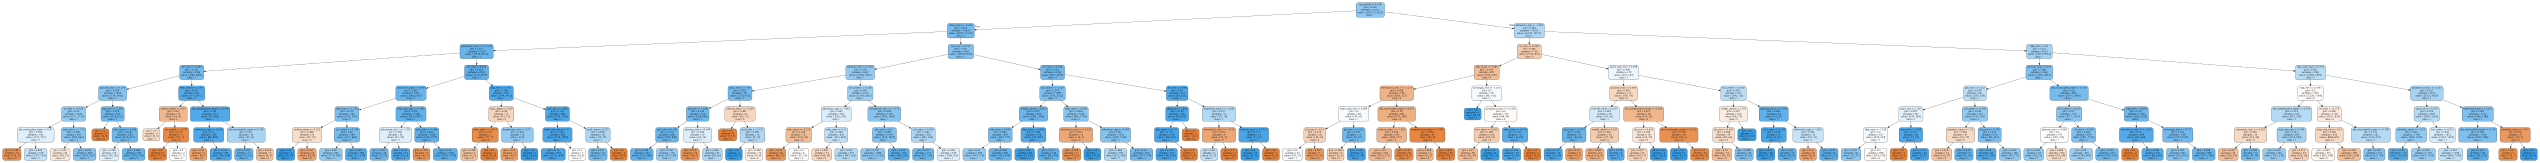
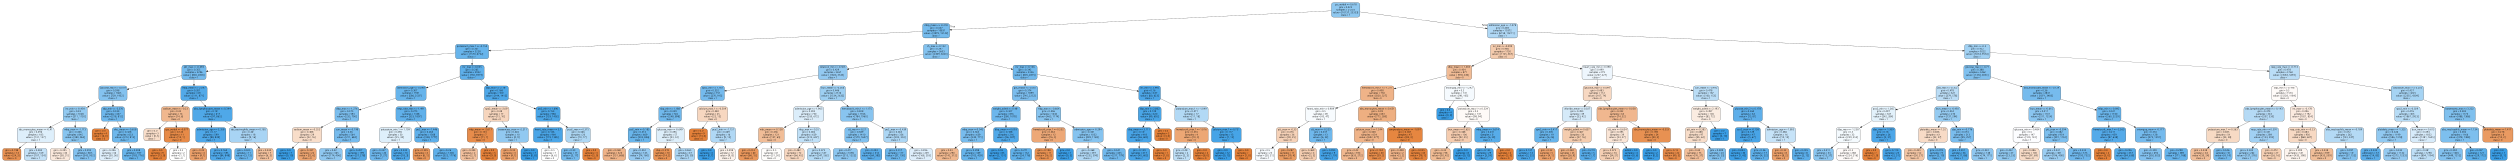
(553, 154) -> none
(642, 154) -> (614, 154)
(974, 154) -> (947, 154)
none -> (2451, 154)
(2508, 154) -> none
